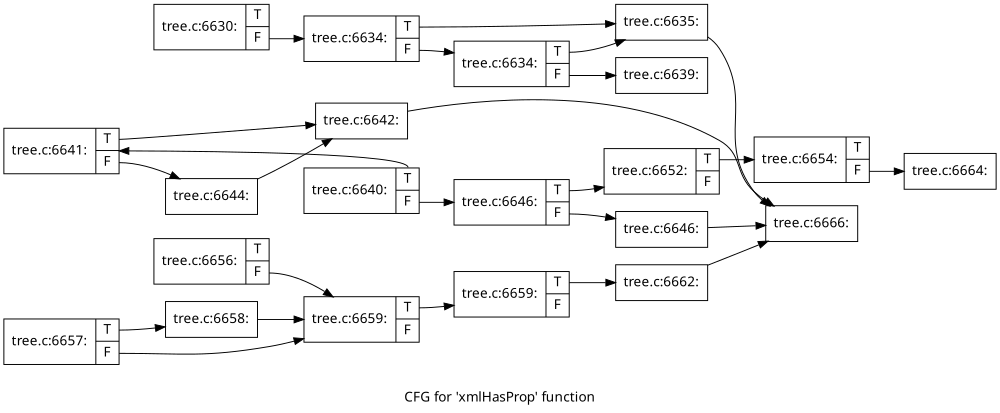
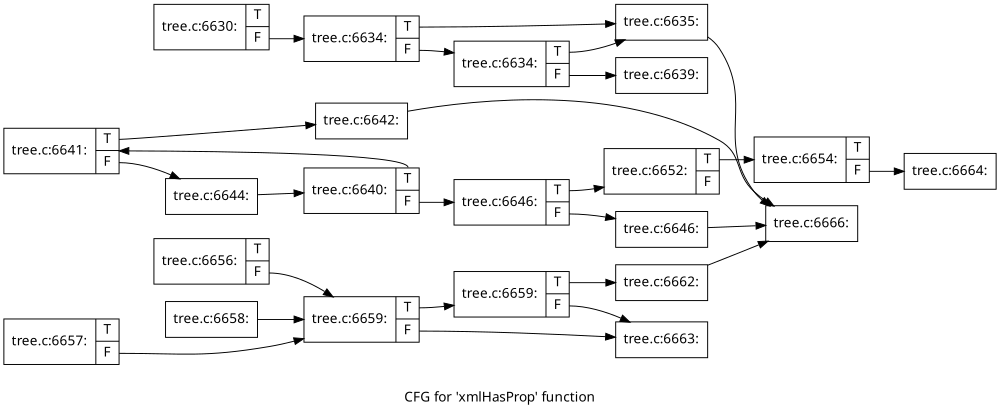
(291, 162) -> (276, 194)
(137, 330) -> none
none -> (662, 340)
